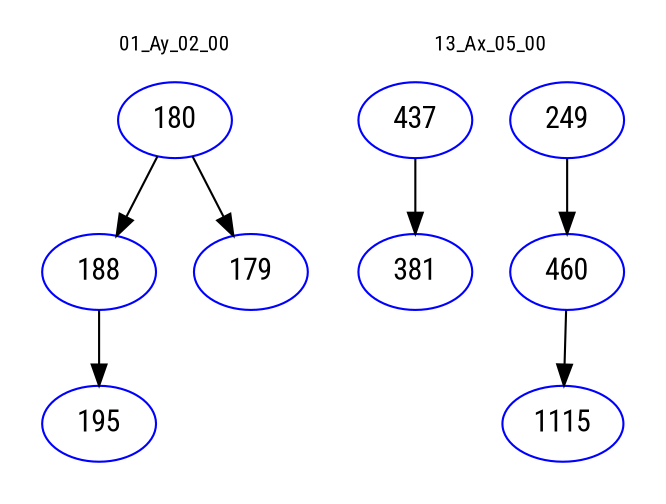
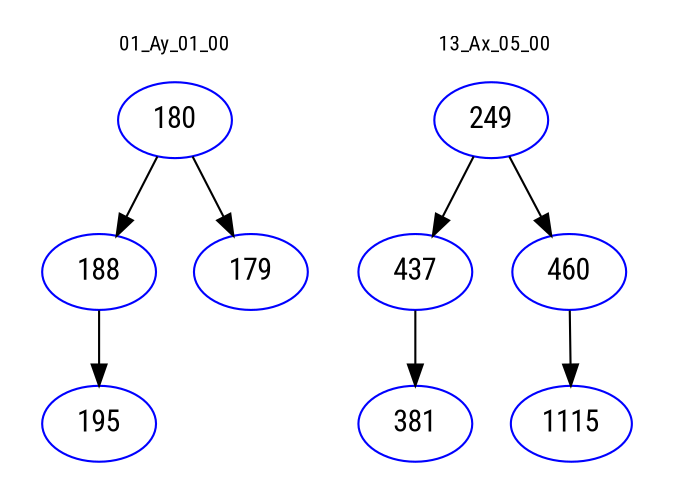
(175, 45) -> (175, 45)
none -> (458, 187)
